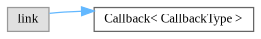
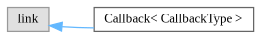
(65, 12) -> (78, 28)
